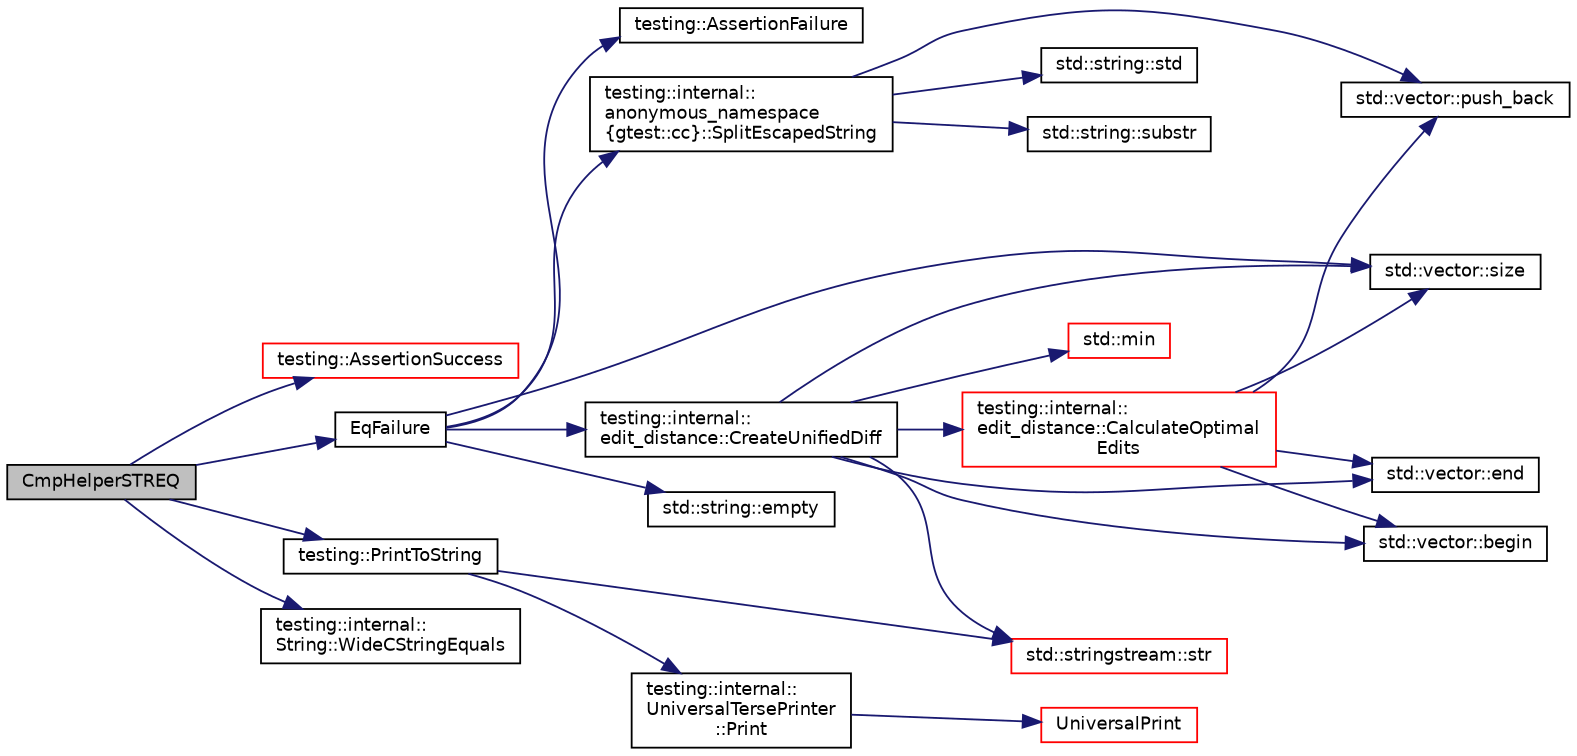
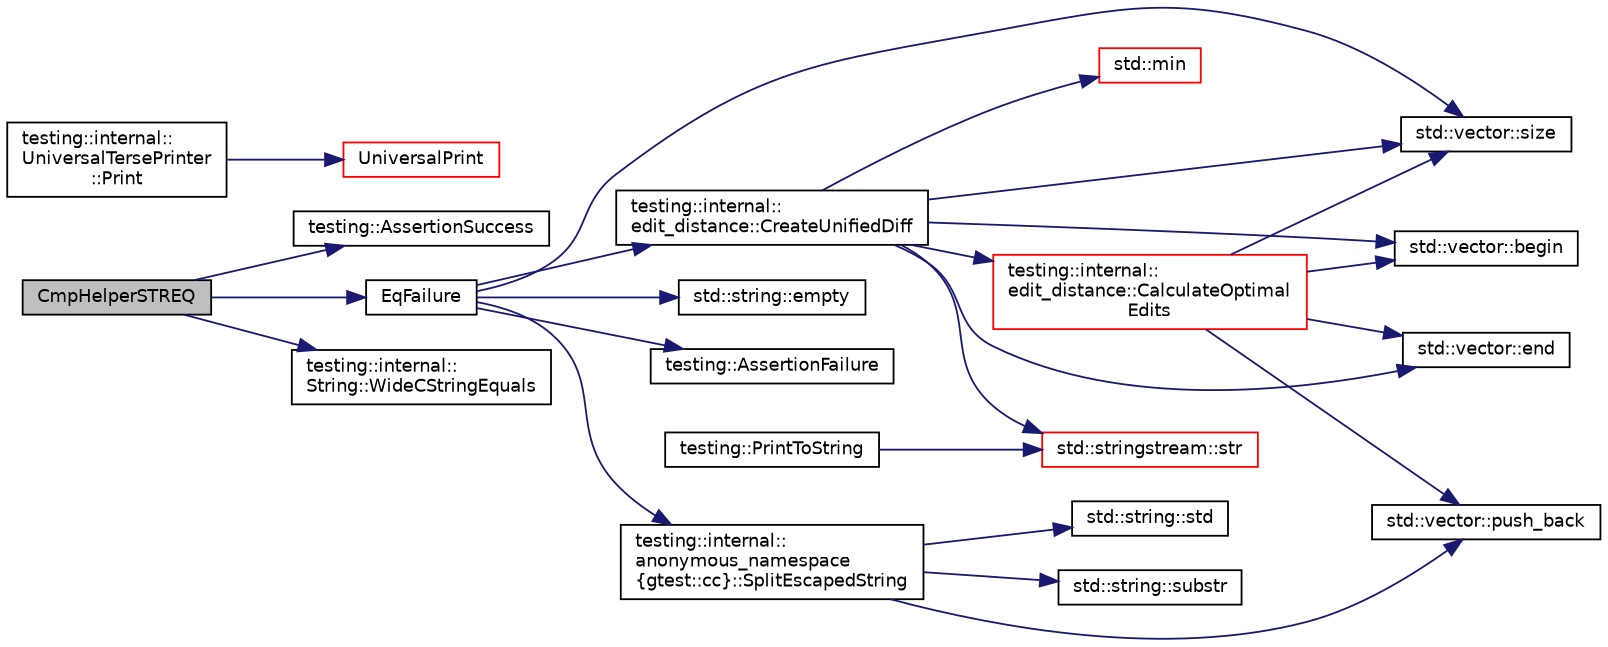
(391, 361) -> (421, 229)
(237, 517) -> none
(569, 613) -> none
